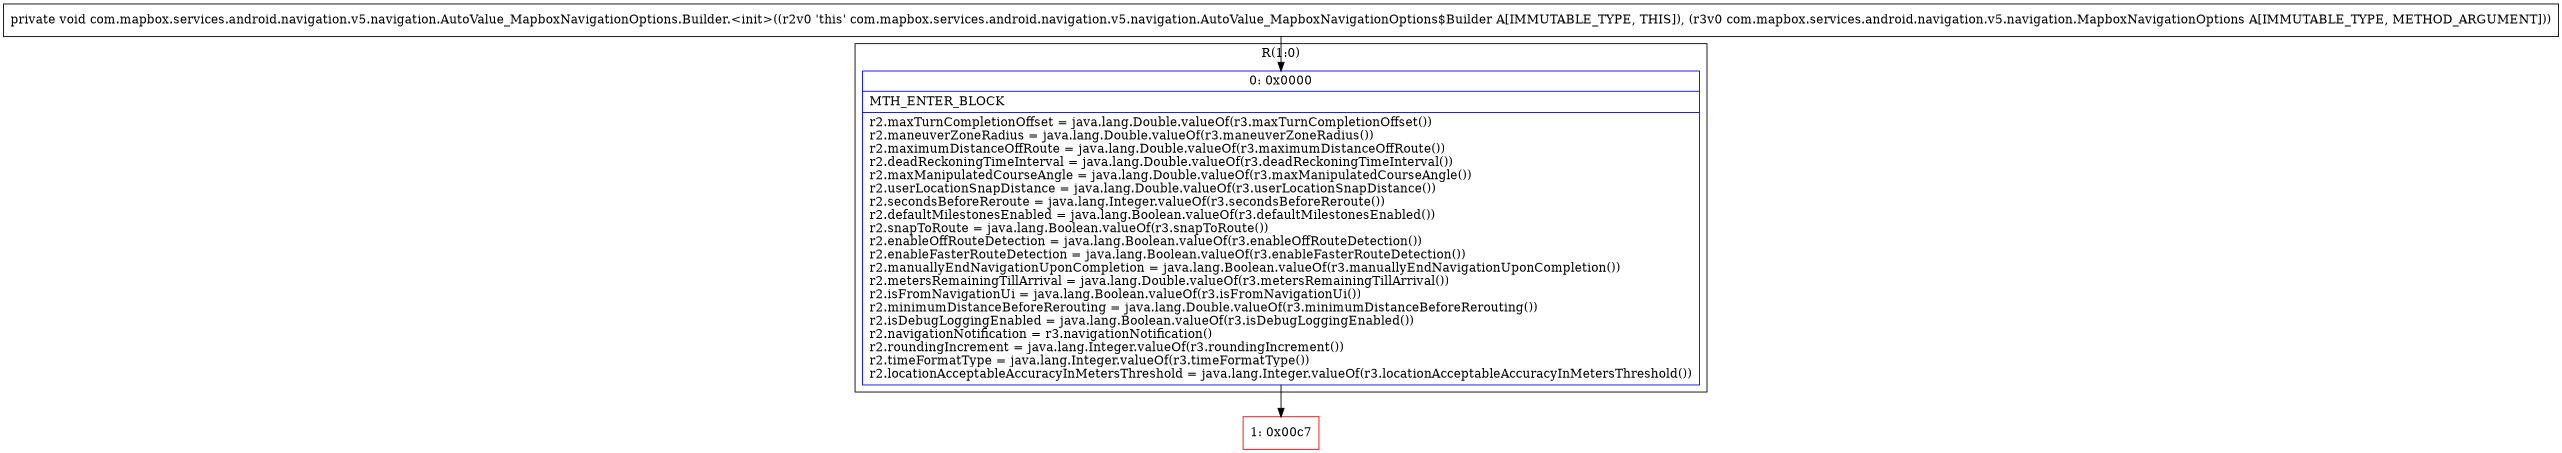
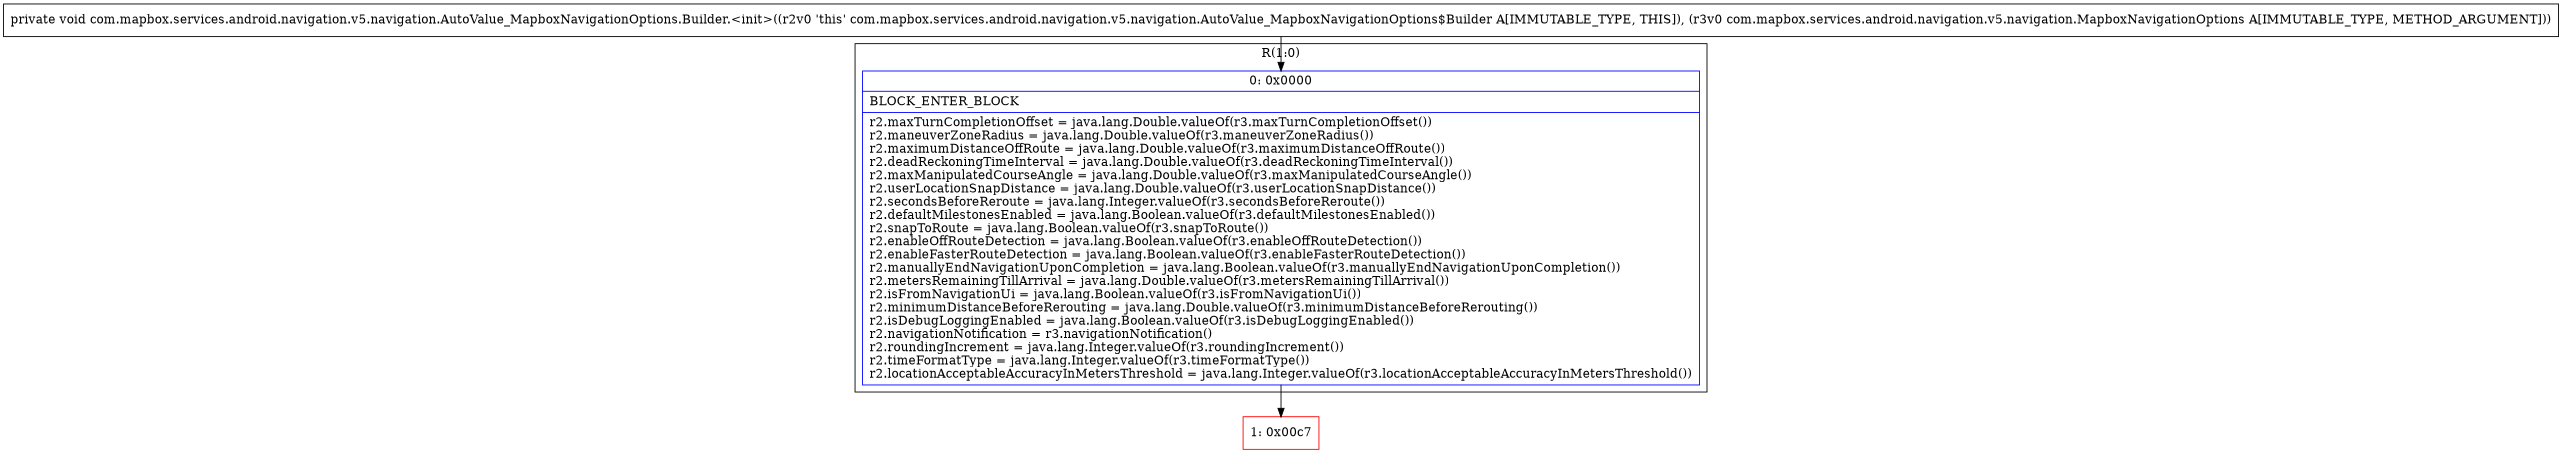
(938, 101) -> (945, 101)
